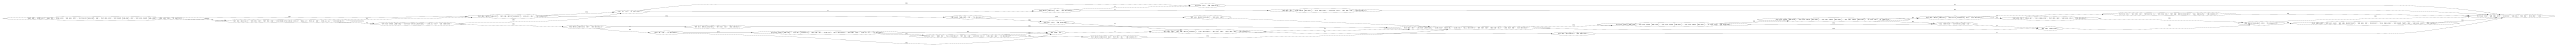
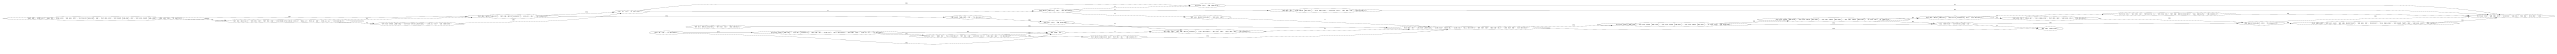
(1087, 17) -> (1125, 16)
(587, 27) -> none
(2156, 29) -> (2107, 24)
(1574, 34) -> none
